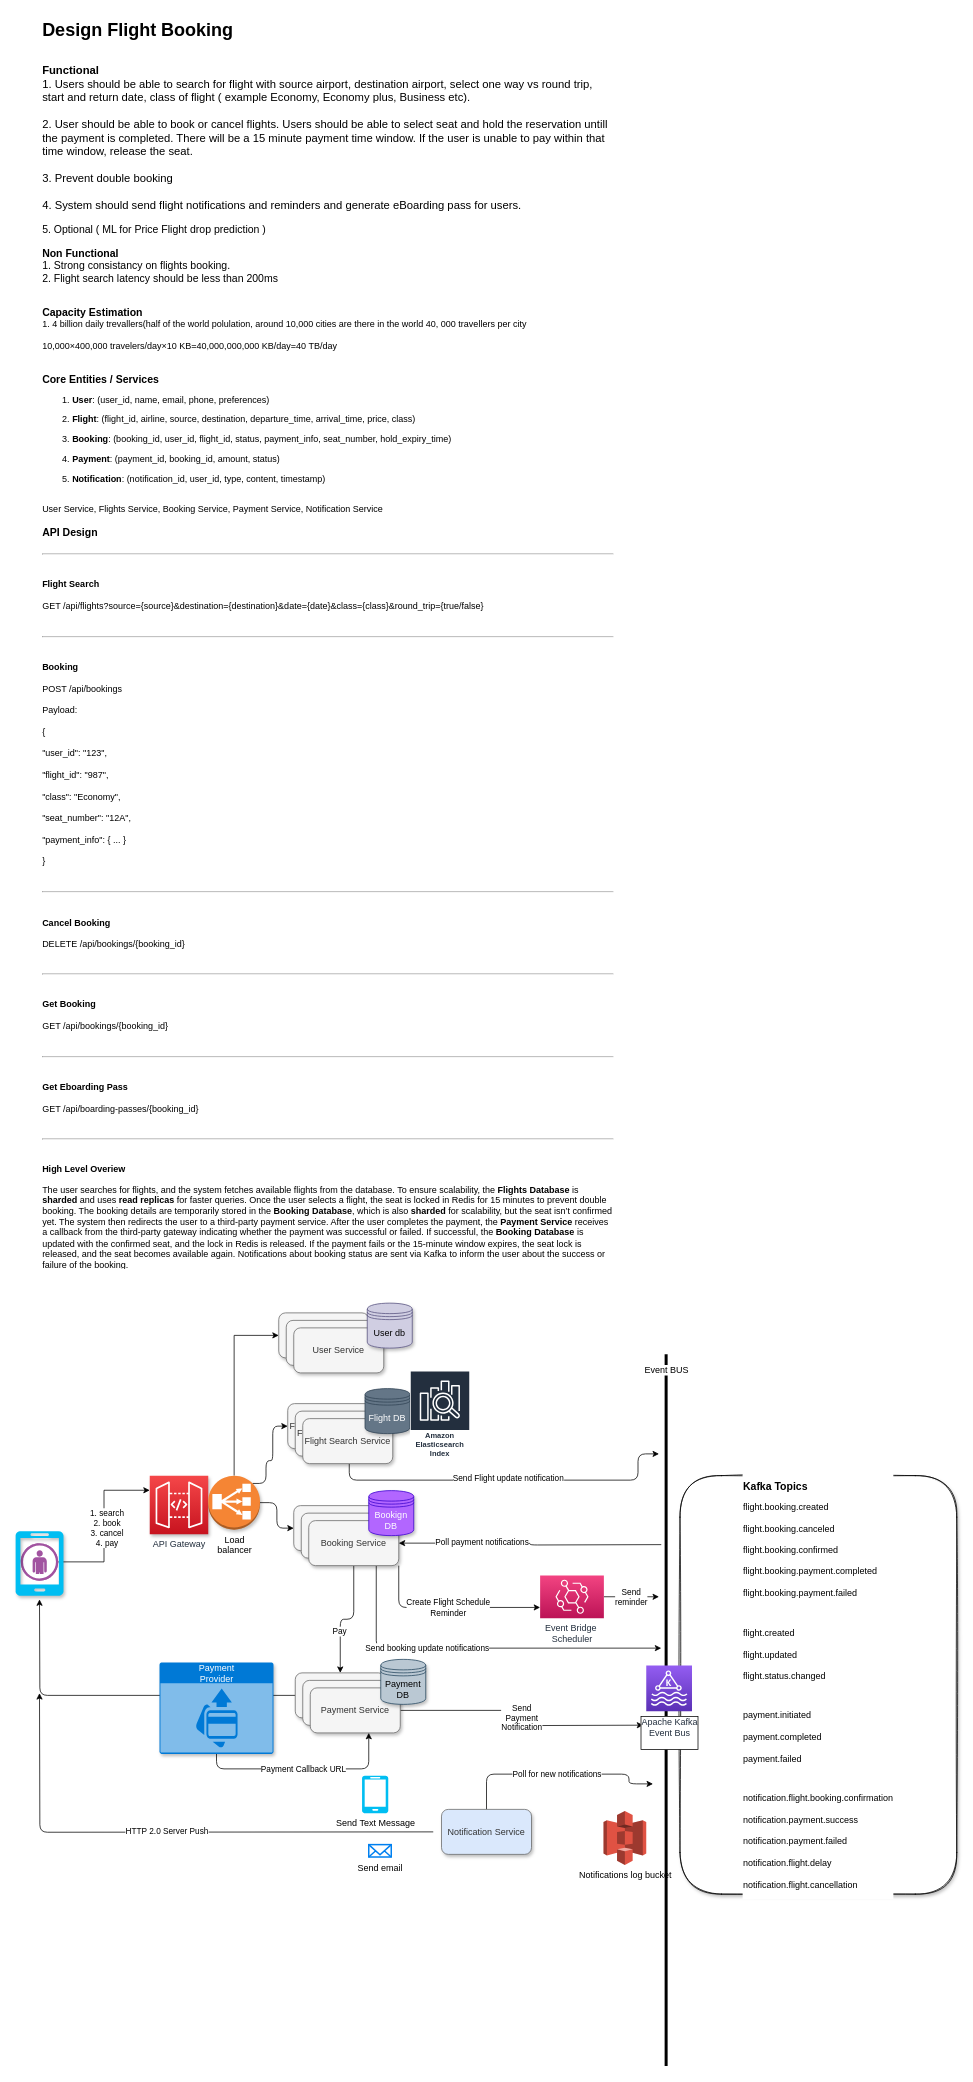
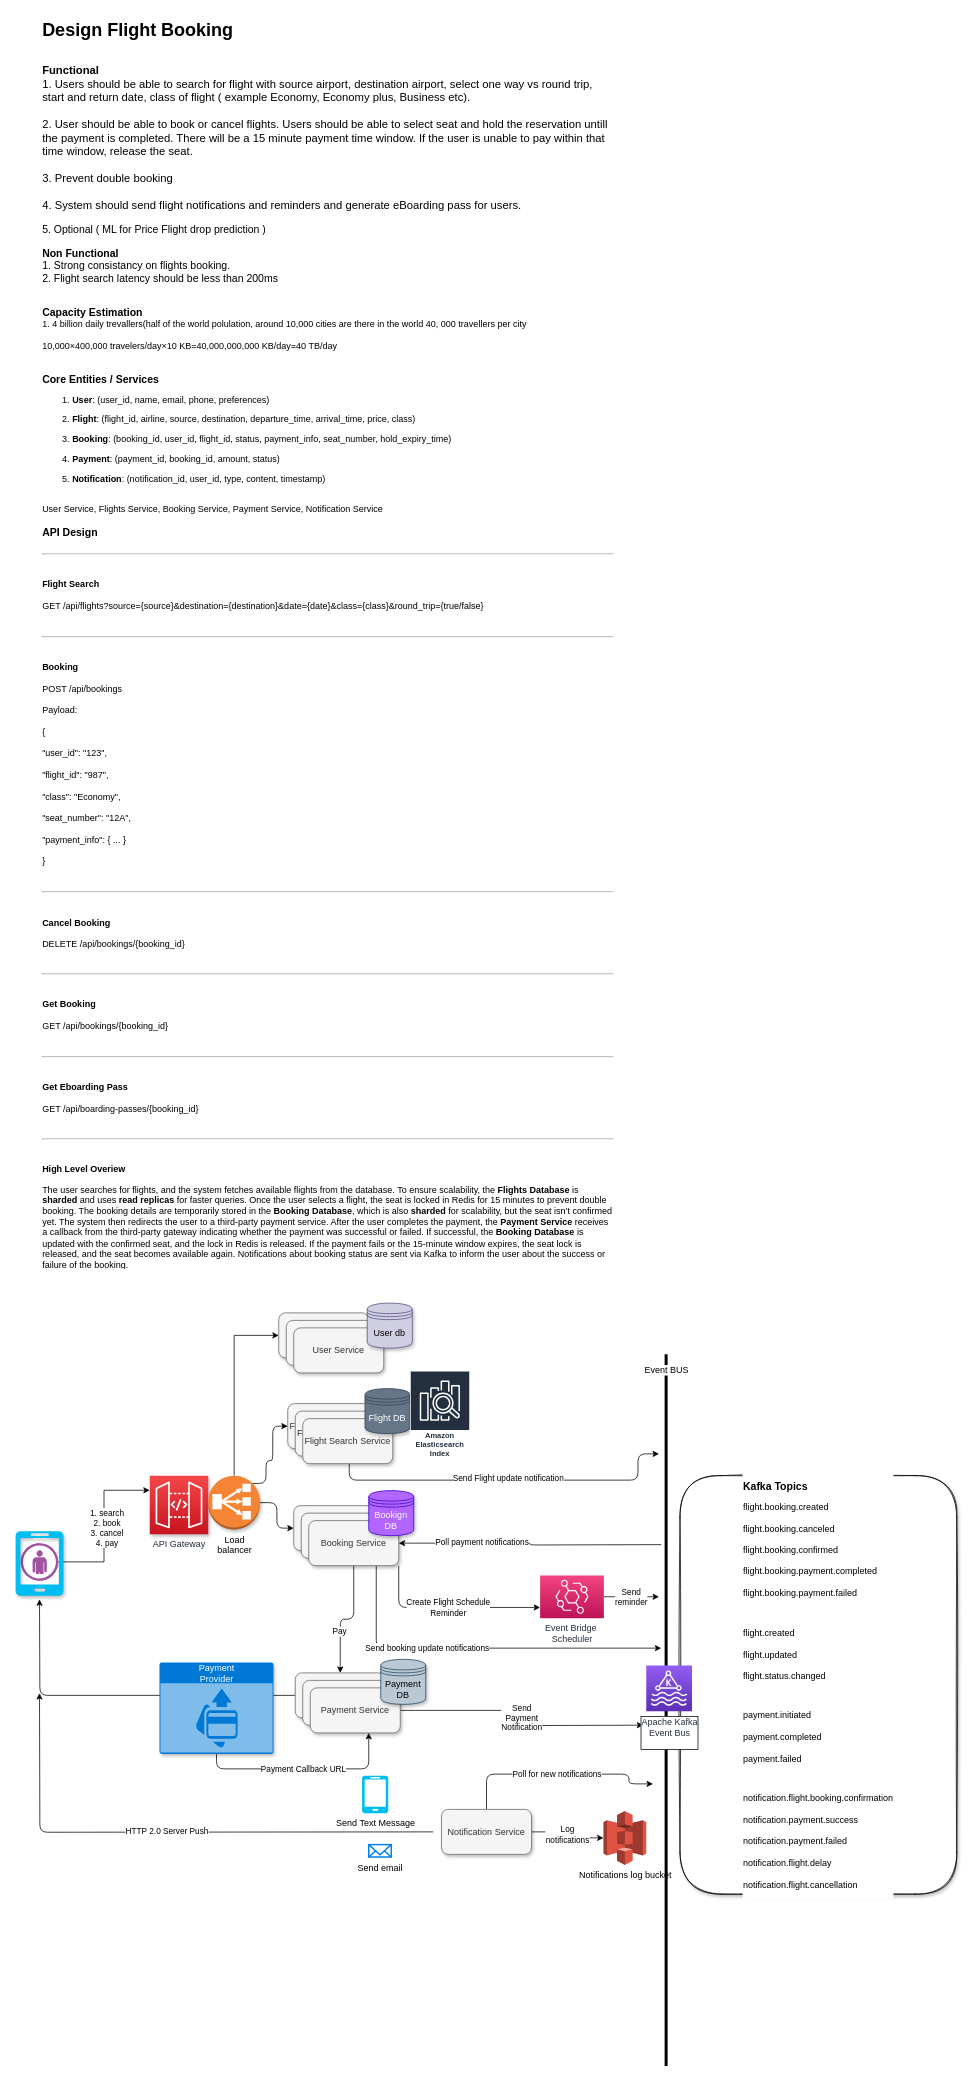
(486, 1832) -> (486, 1832)
none -> (575, 1838)
